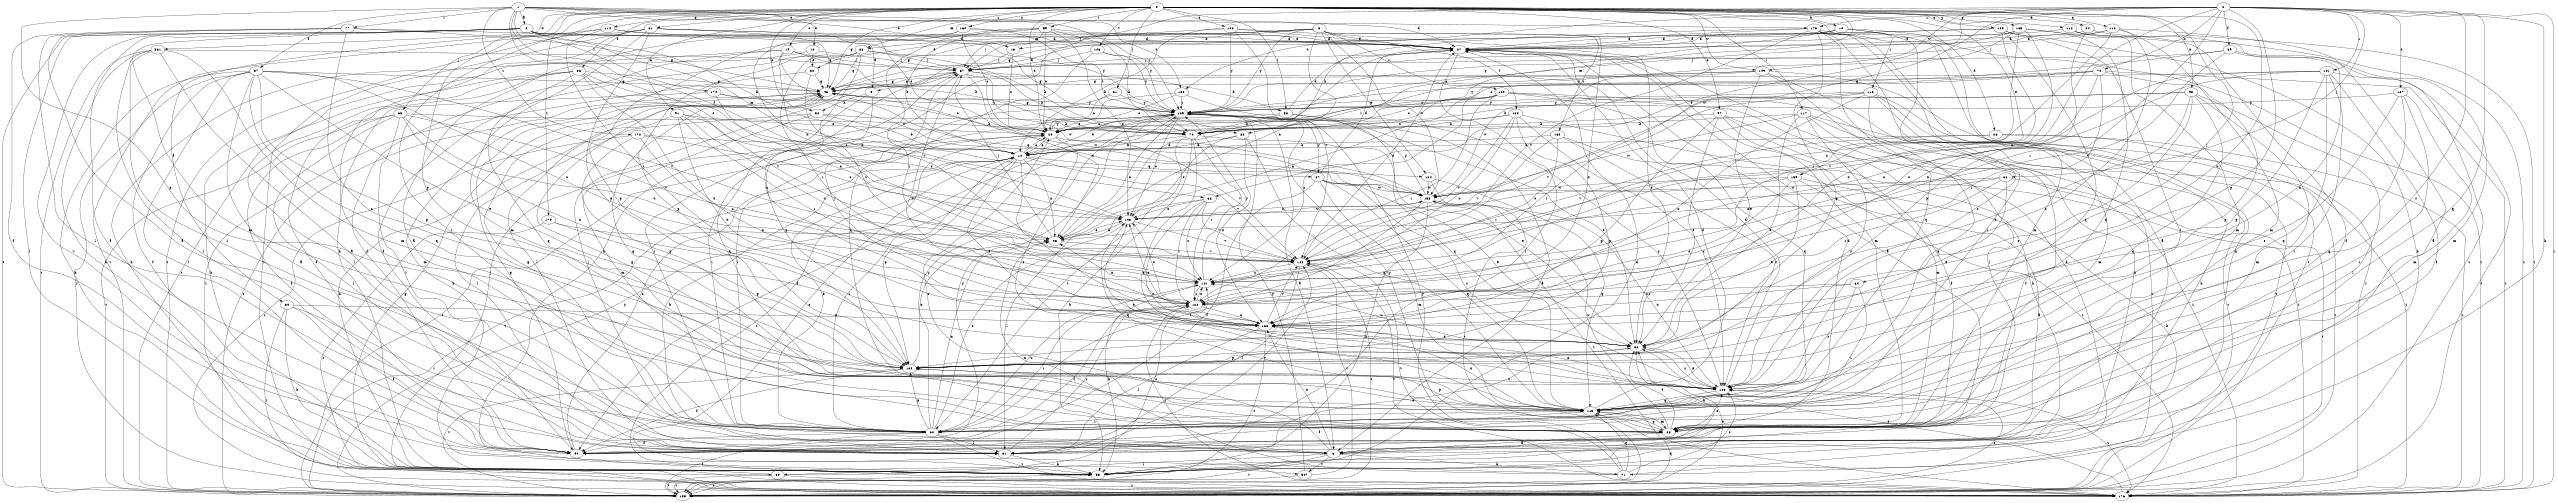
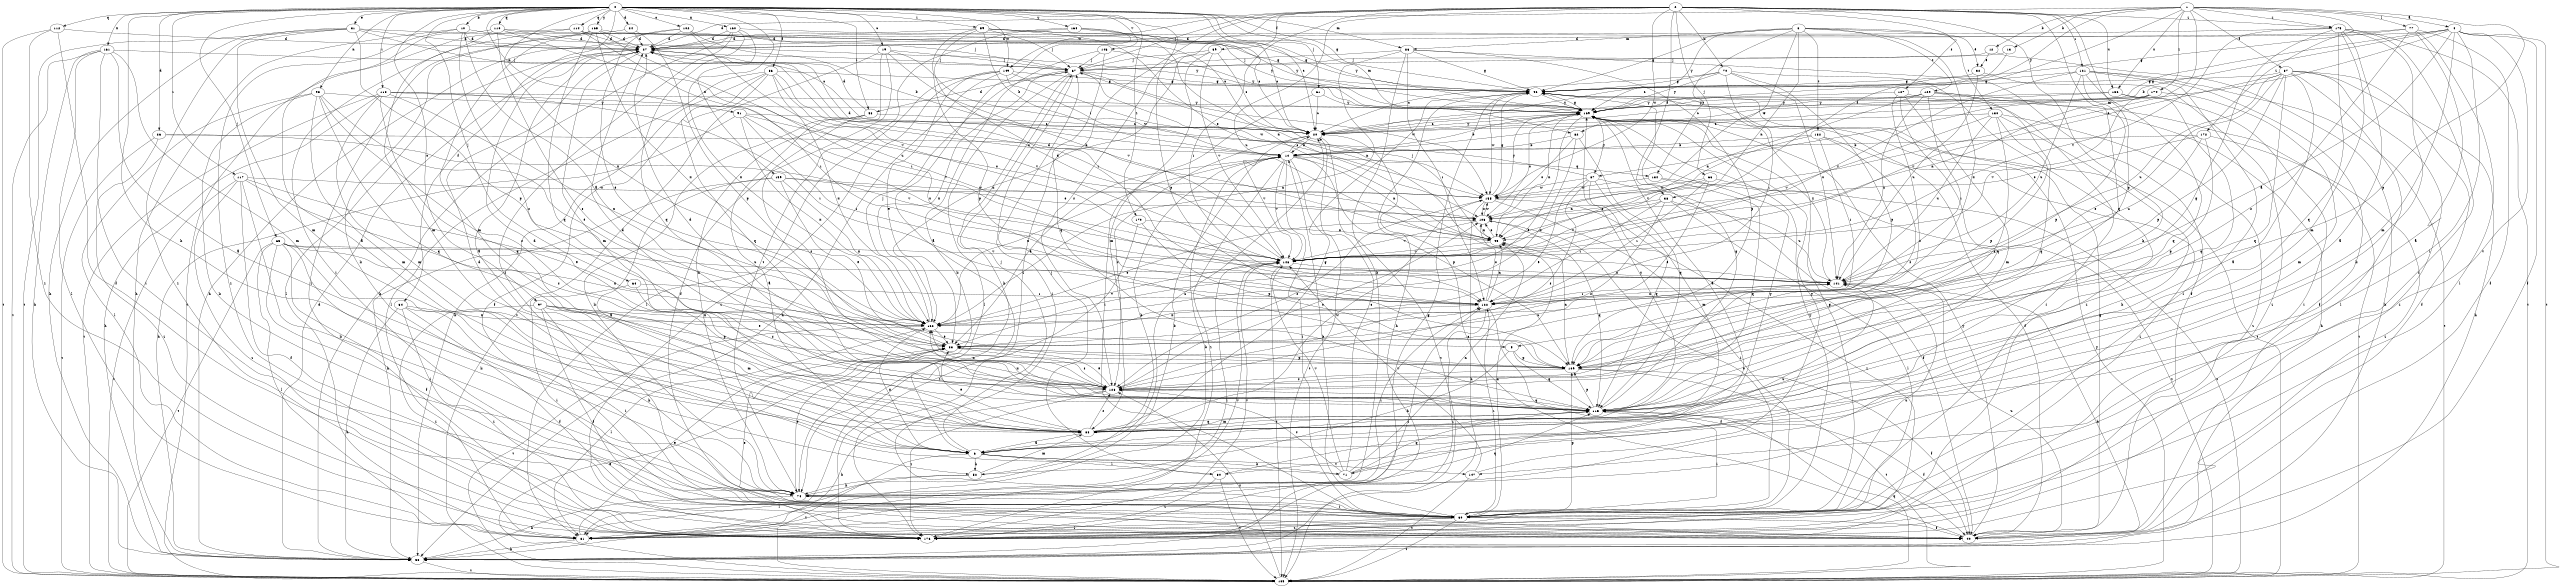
(1182, 39) -> none
(158, 50) -> (107, 50)
none -> (1749, 240)
(1563, 308) -> (743, 319)
none -> (1999, 409)
(1562, 442) -> (975, 463)
(1305, 475) -> (1472, 475)
none -> (784, 514)
